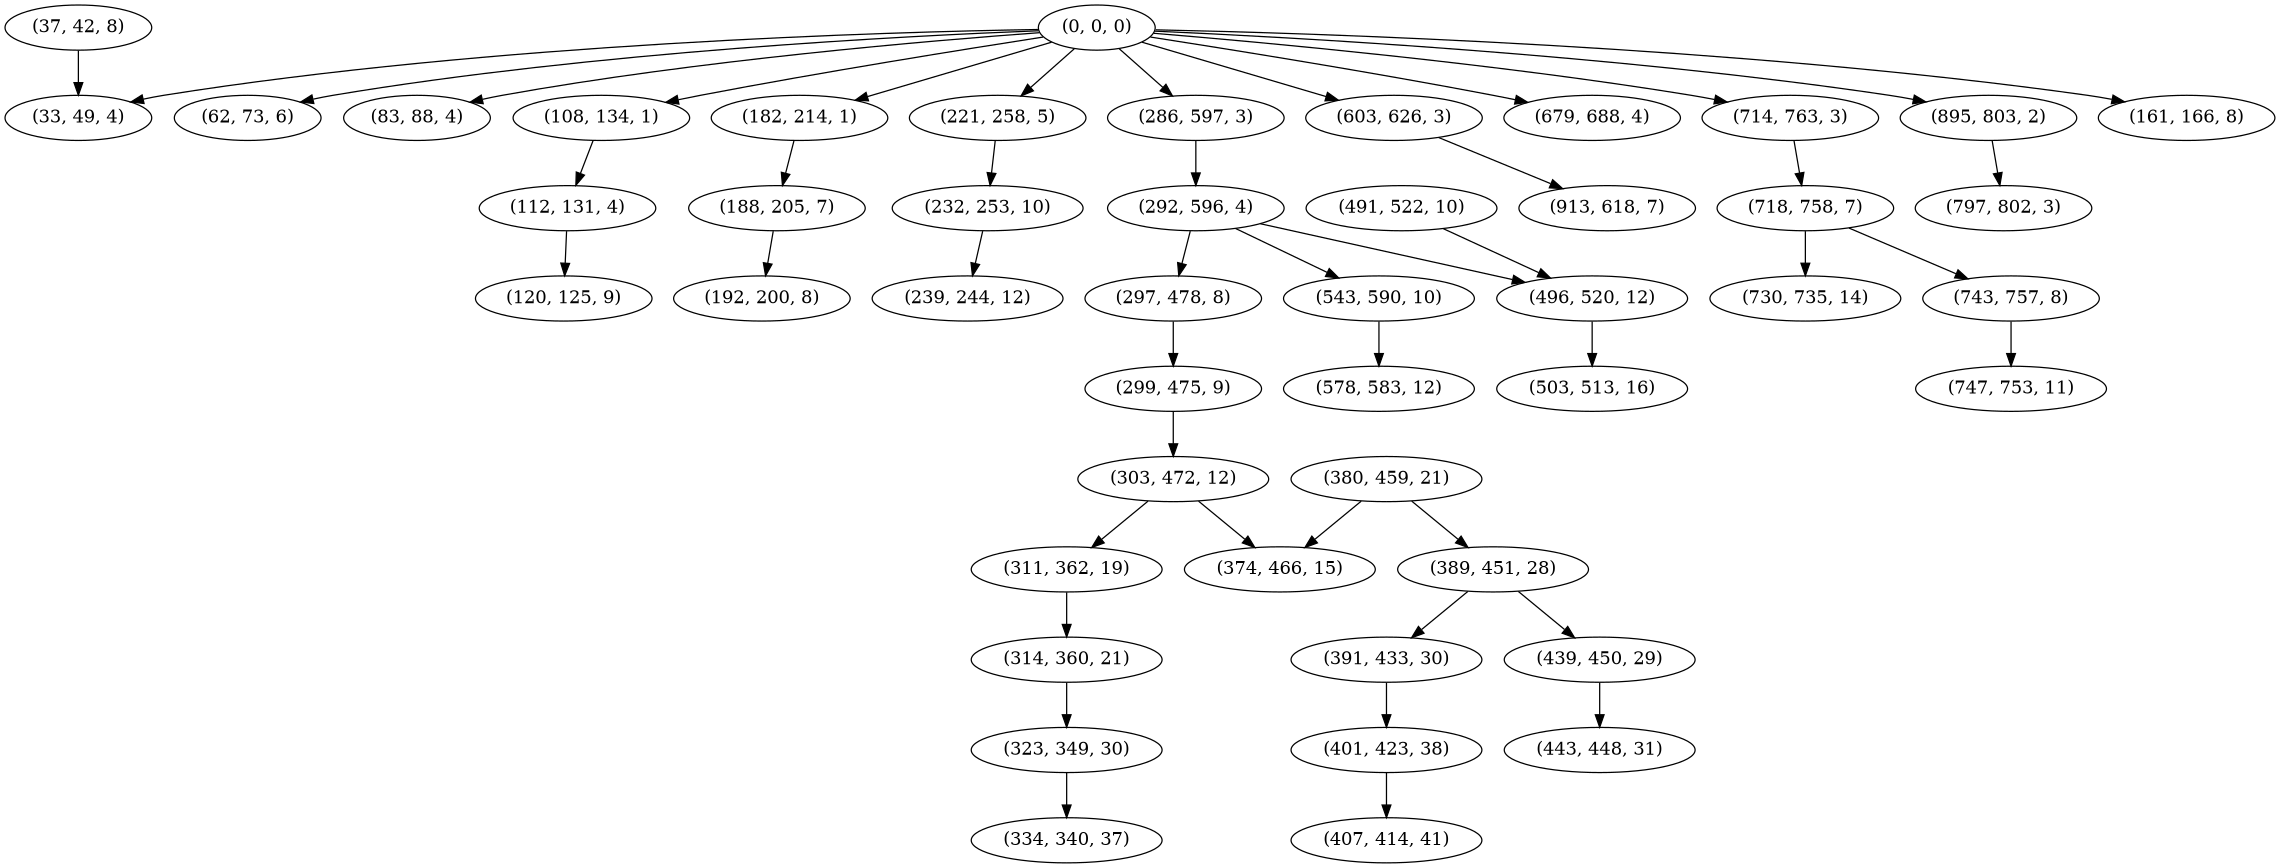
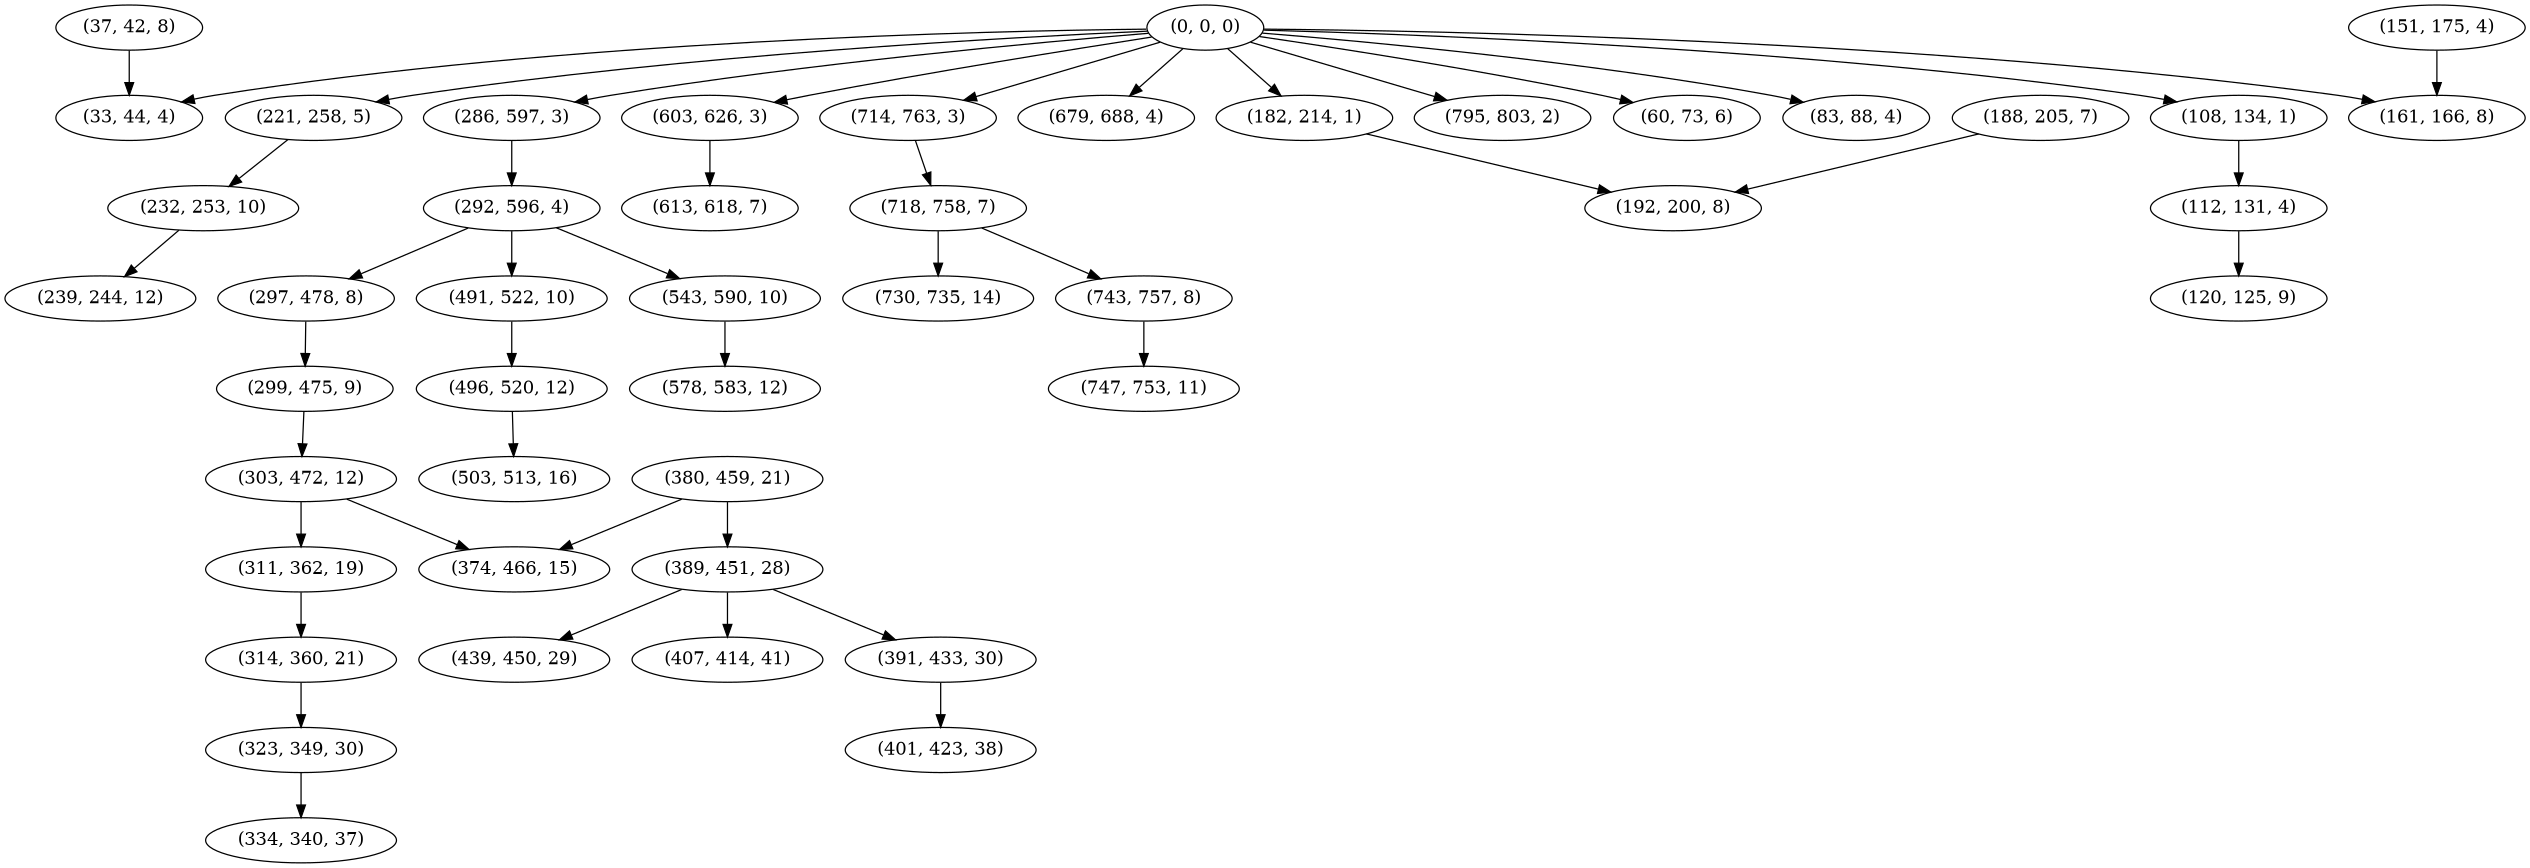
none -> (2437, 28)
(78, 118) -> (129, 118)
(248, 118) -> (1687, 118)
(1988, 118) -> (1502, 118)
(790, 157) -> (1482, 162)
(1607, 208) -> (710, 208)
(2004, 208) -> none
(1386, 252) -> (512, 247)
(1600, 750) -> none
(1386, 789) -> (727, 608)
